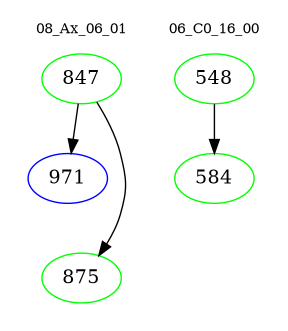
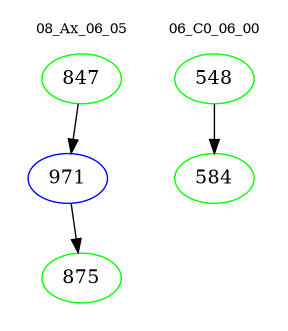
(82, 30) -> (82, 30)
(214, 30) -> (214, 30)
(124, 172) -> (74, 221)
